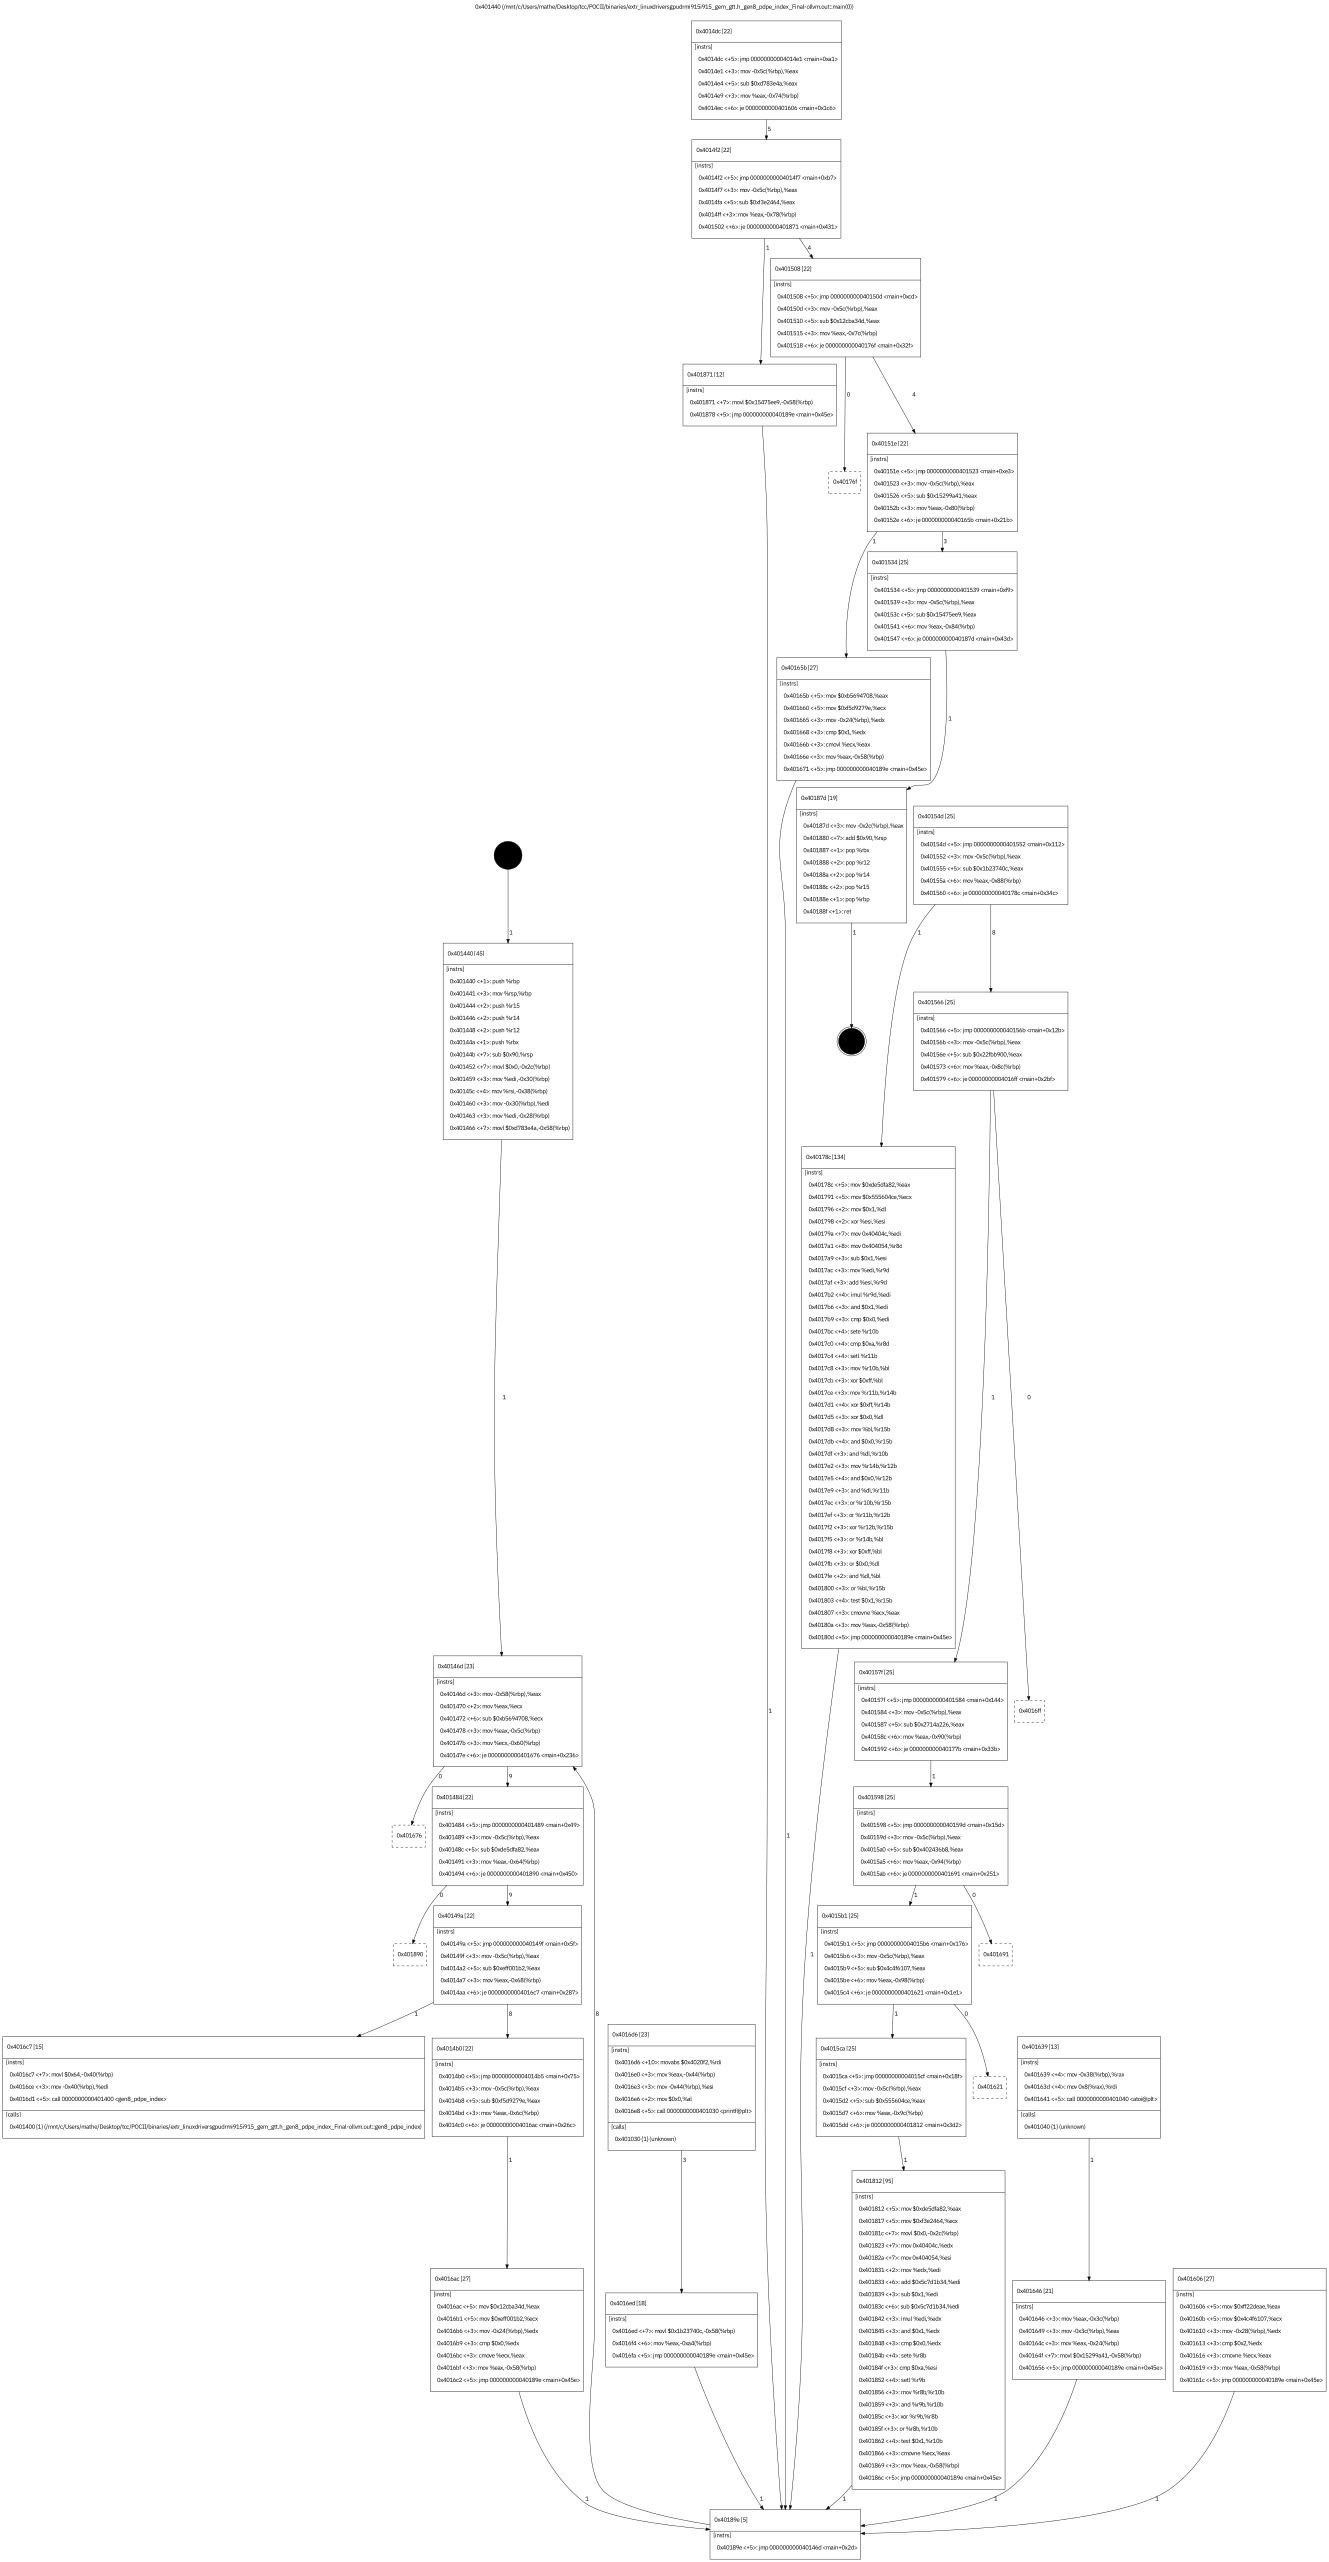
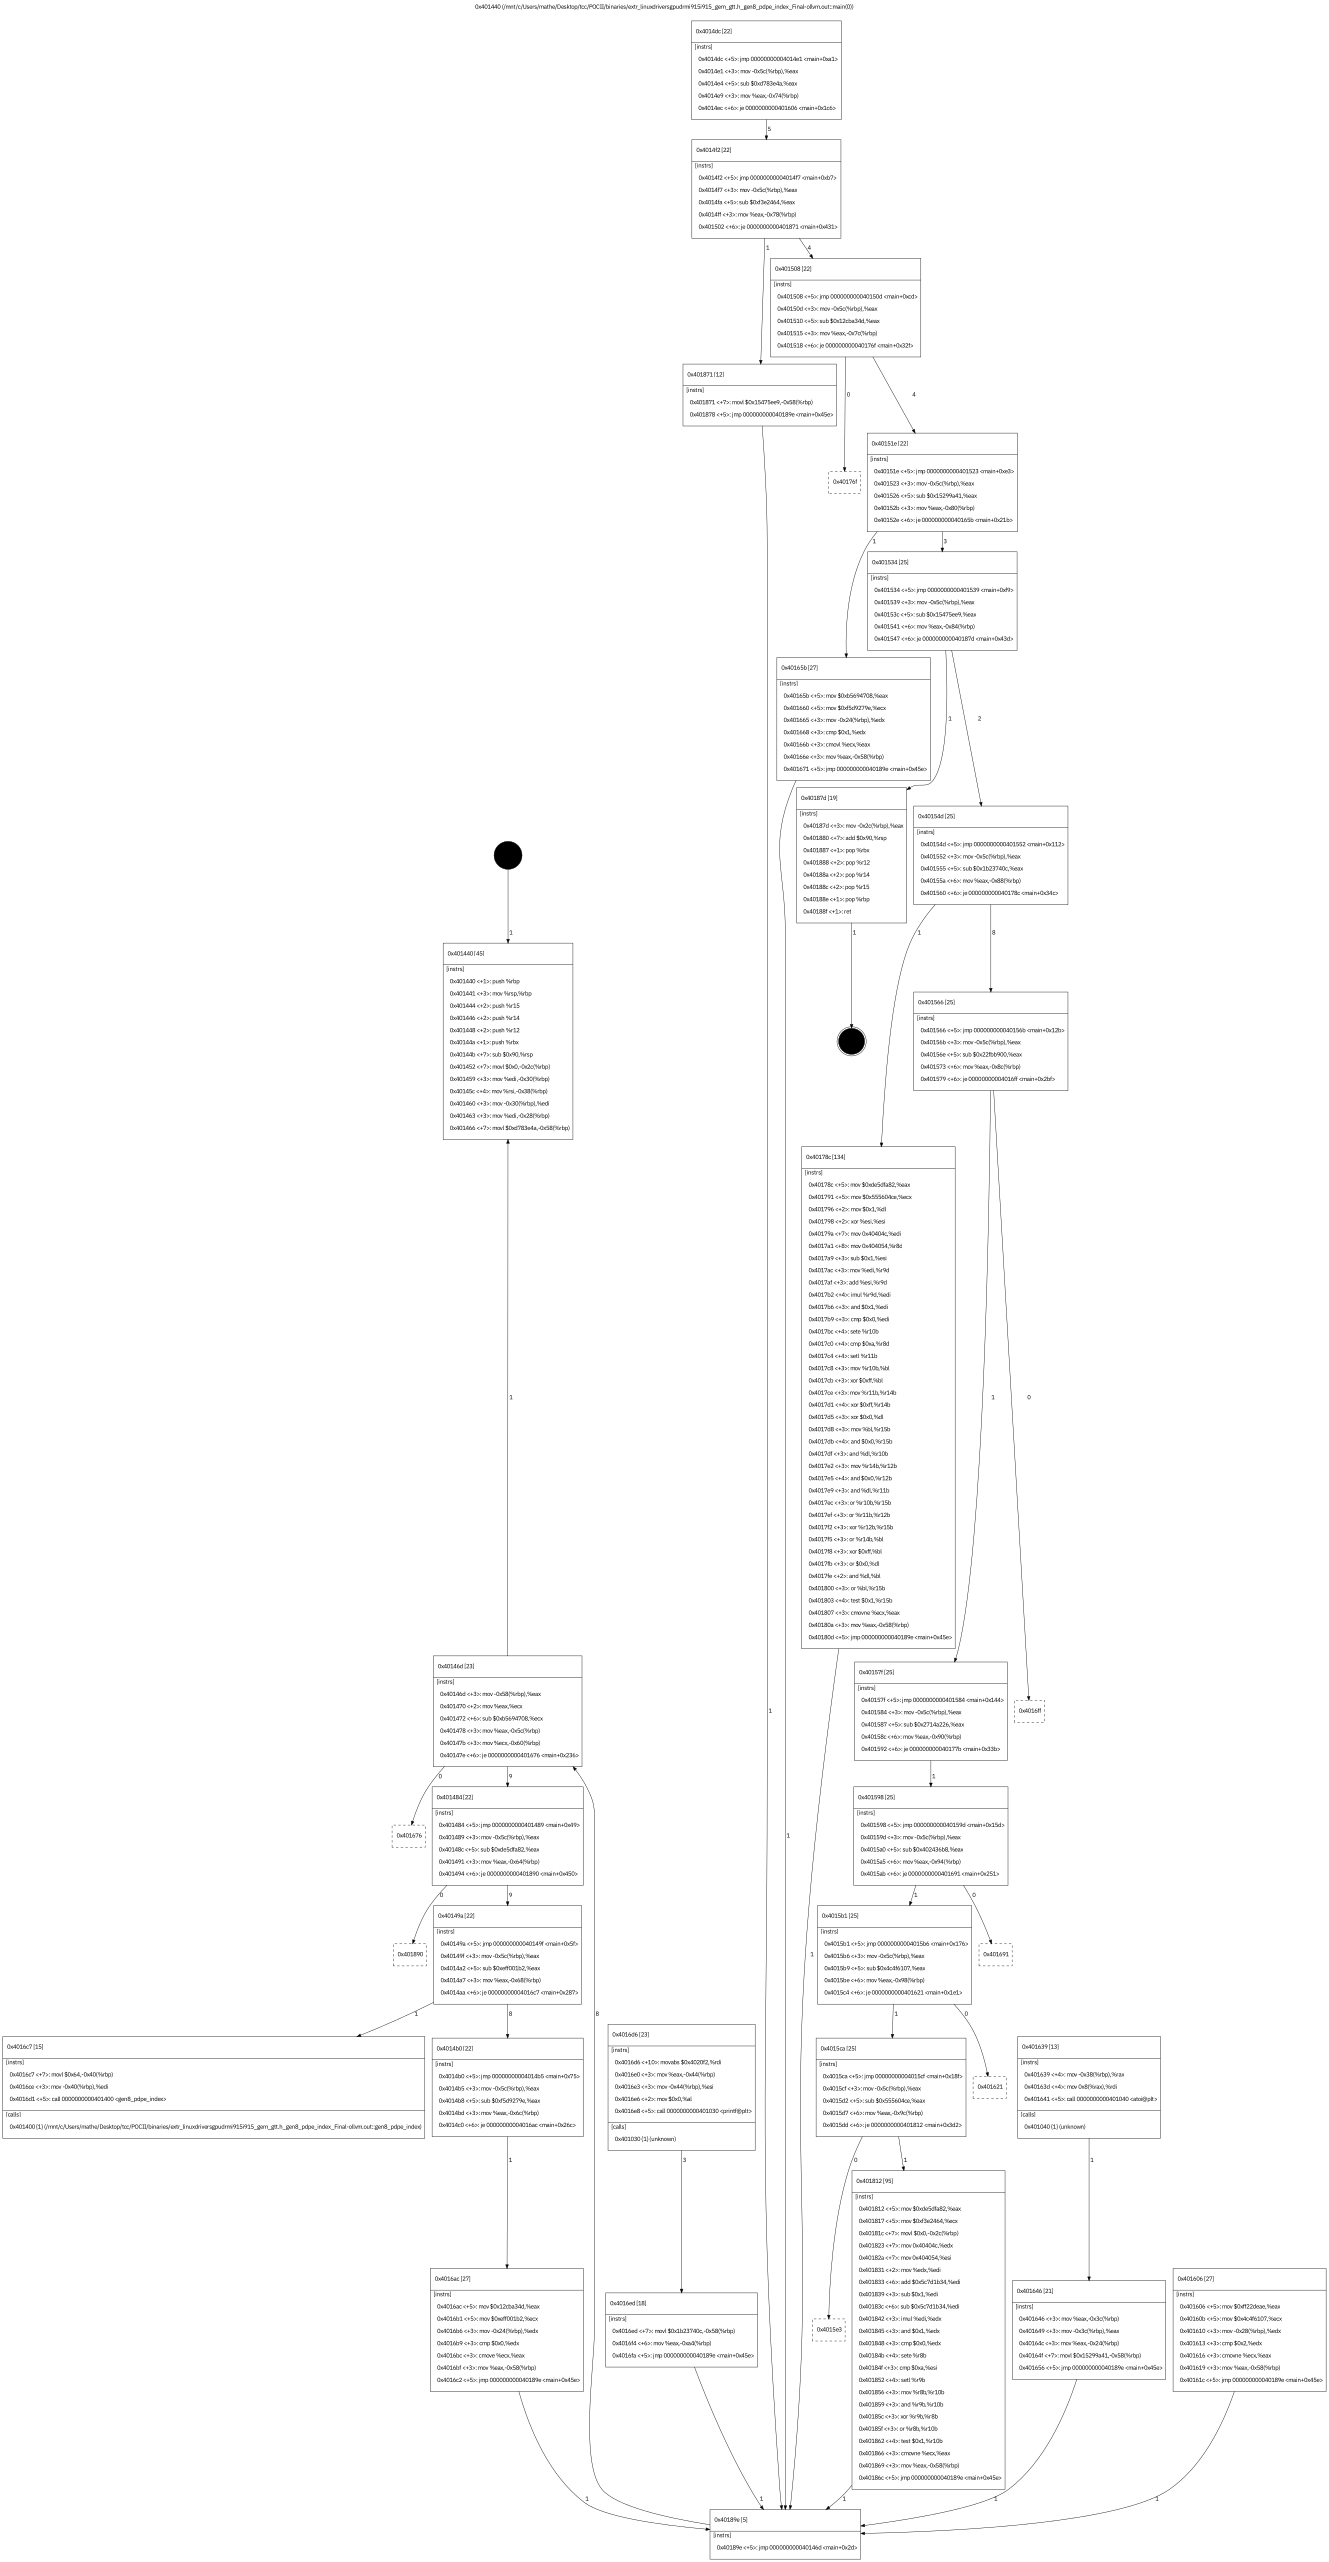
none -> (966, 726)
(494, 1396) -> (508, 1400)
none -> (829, 2330)
